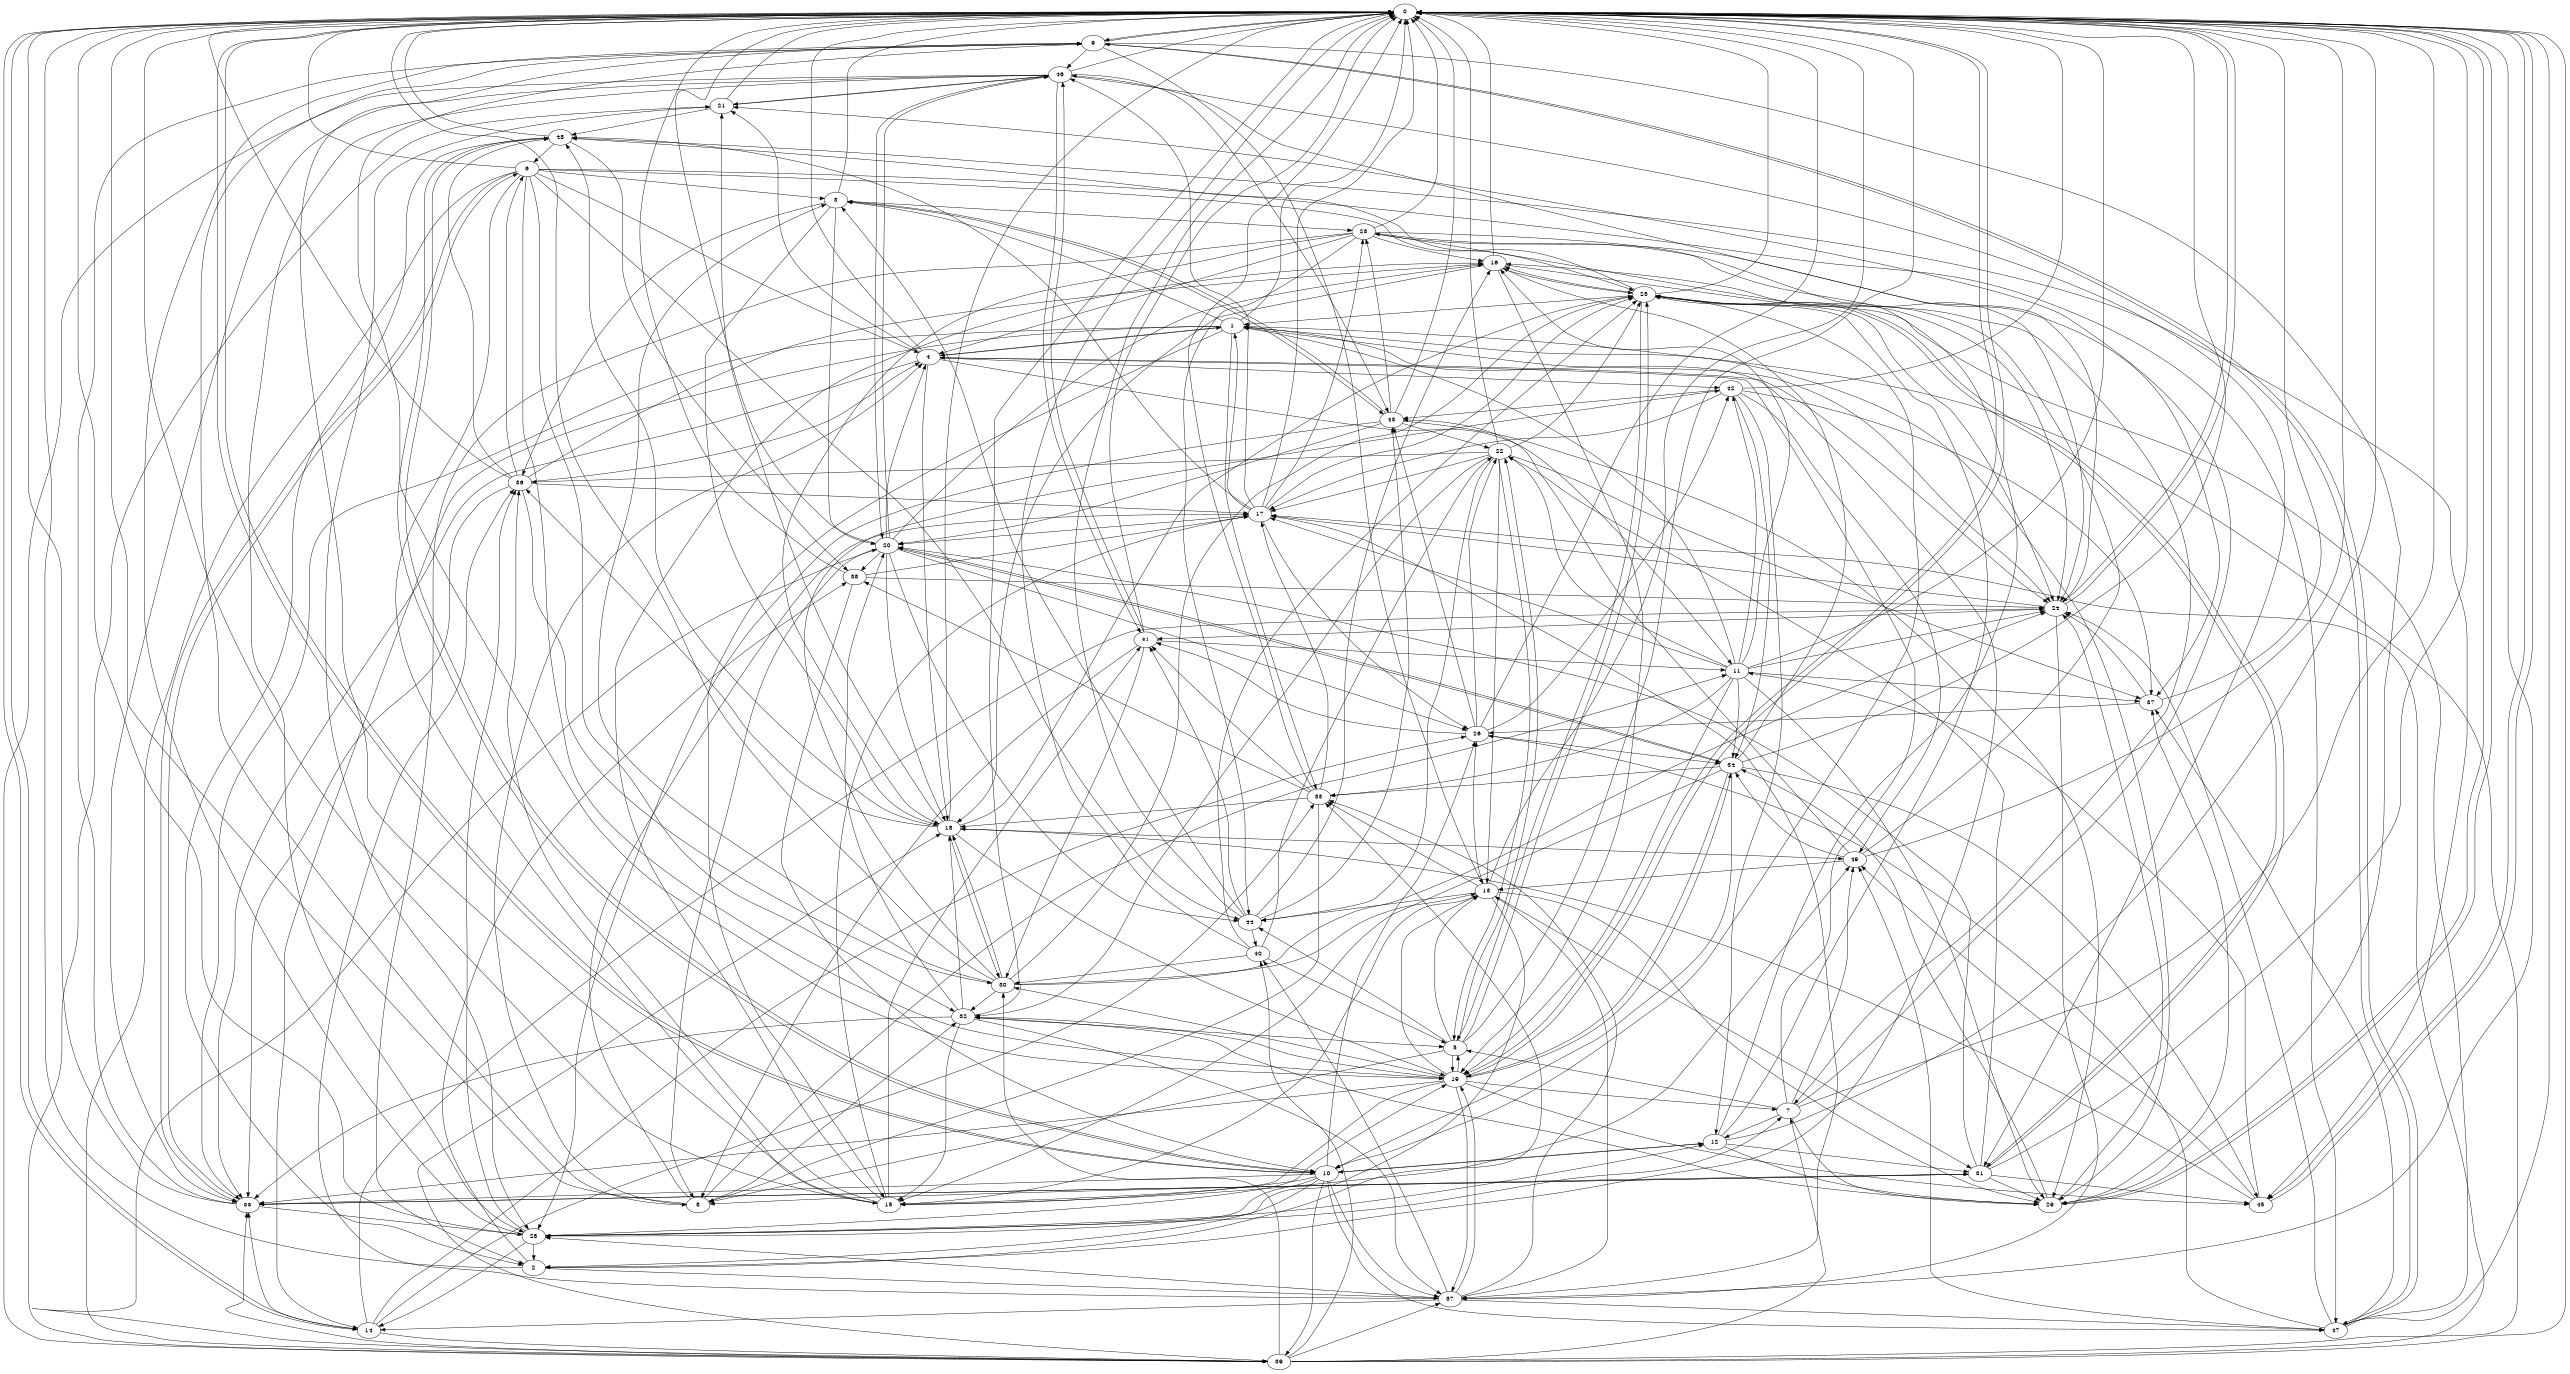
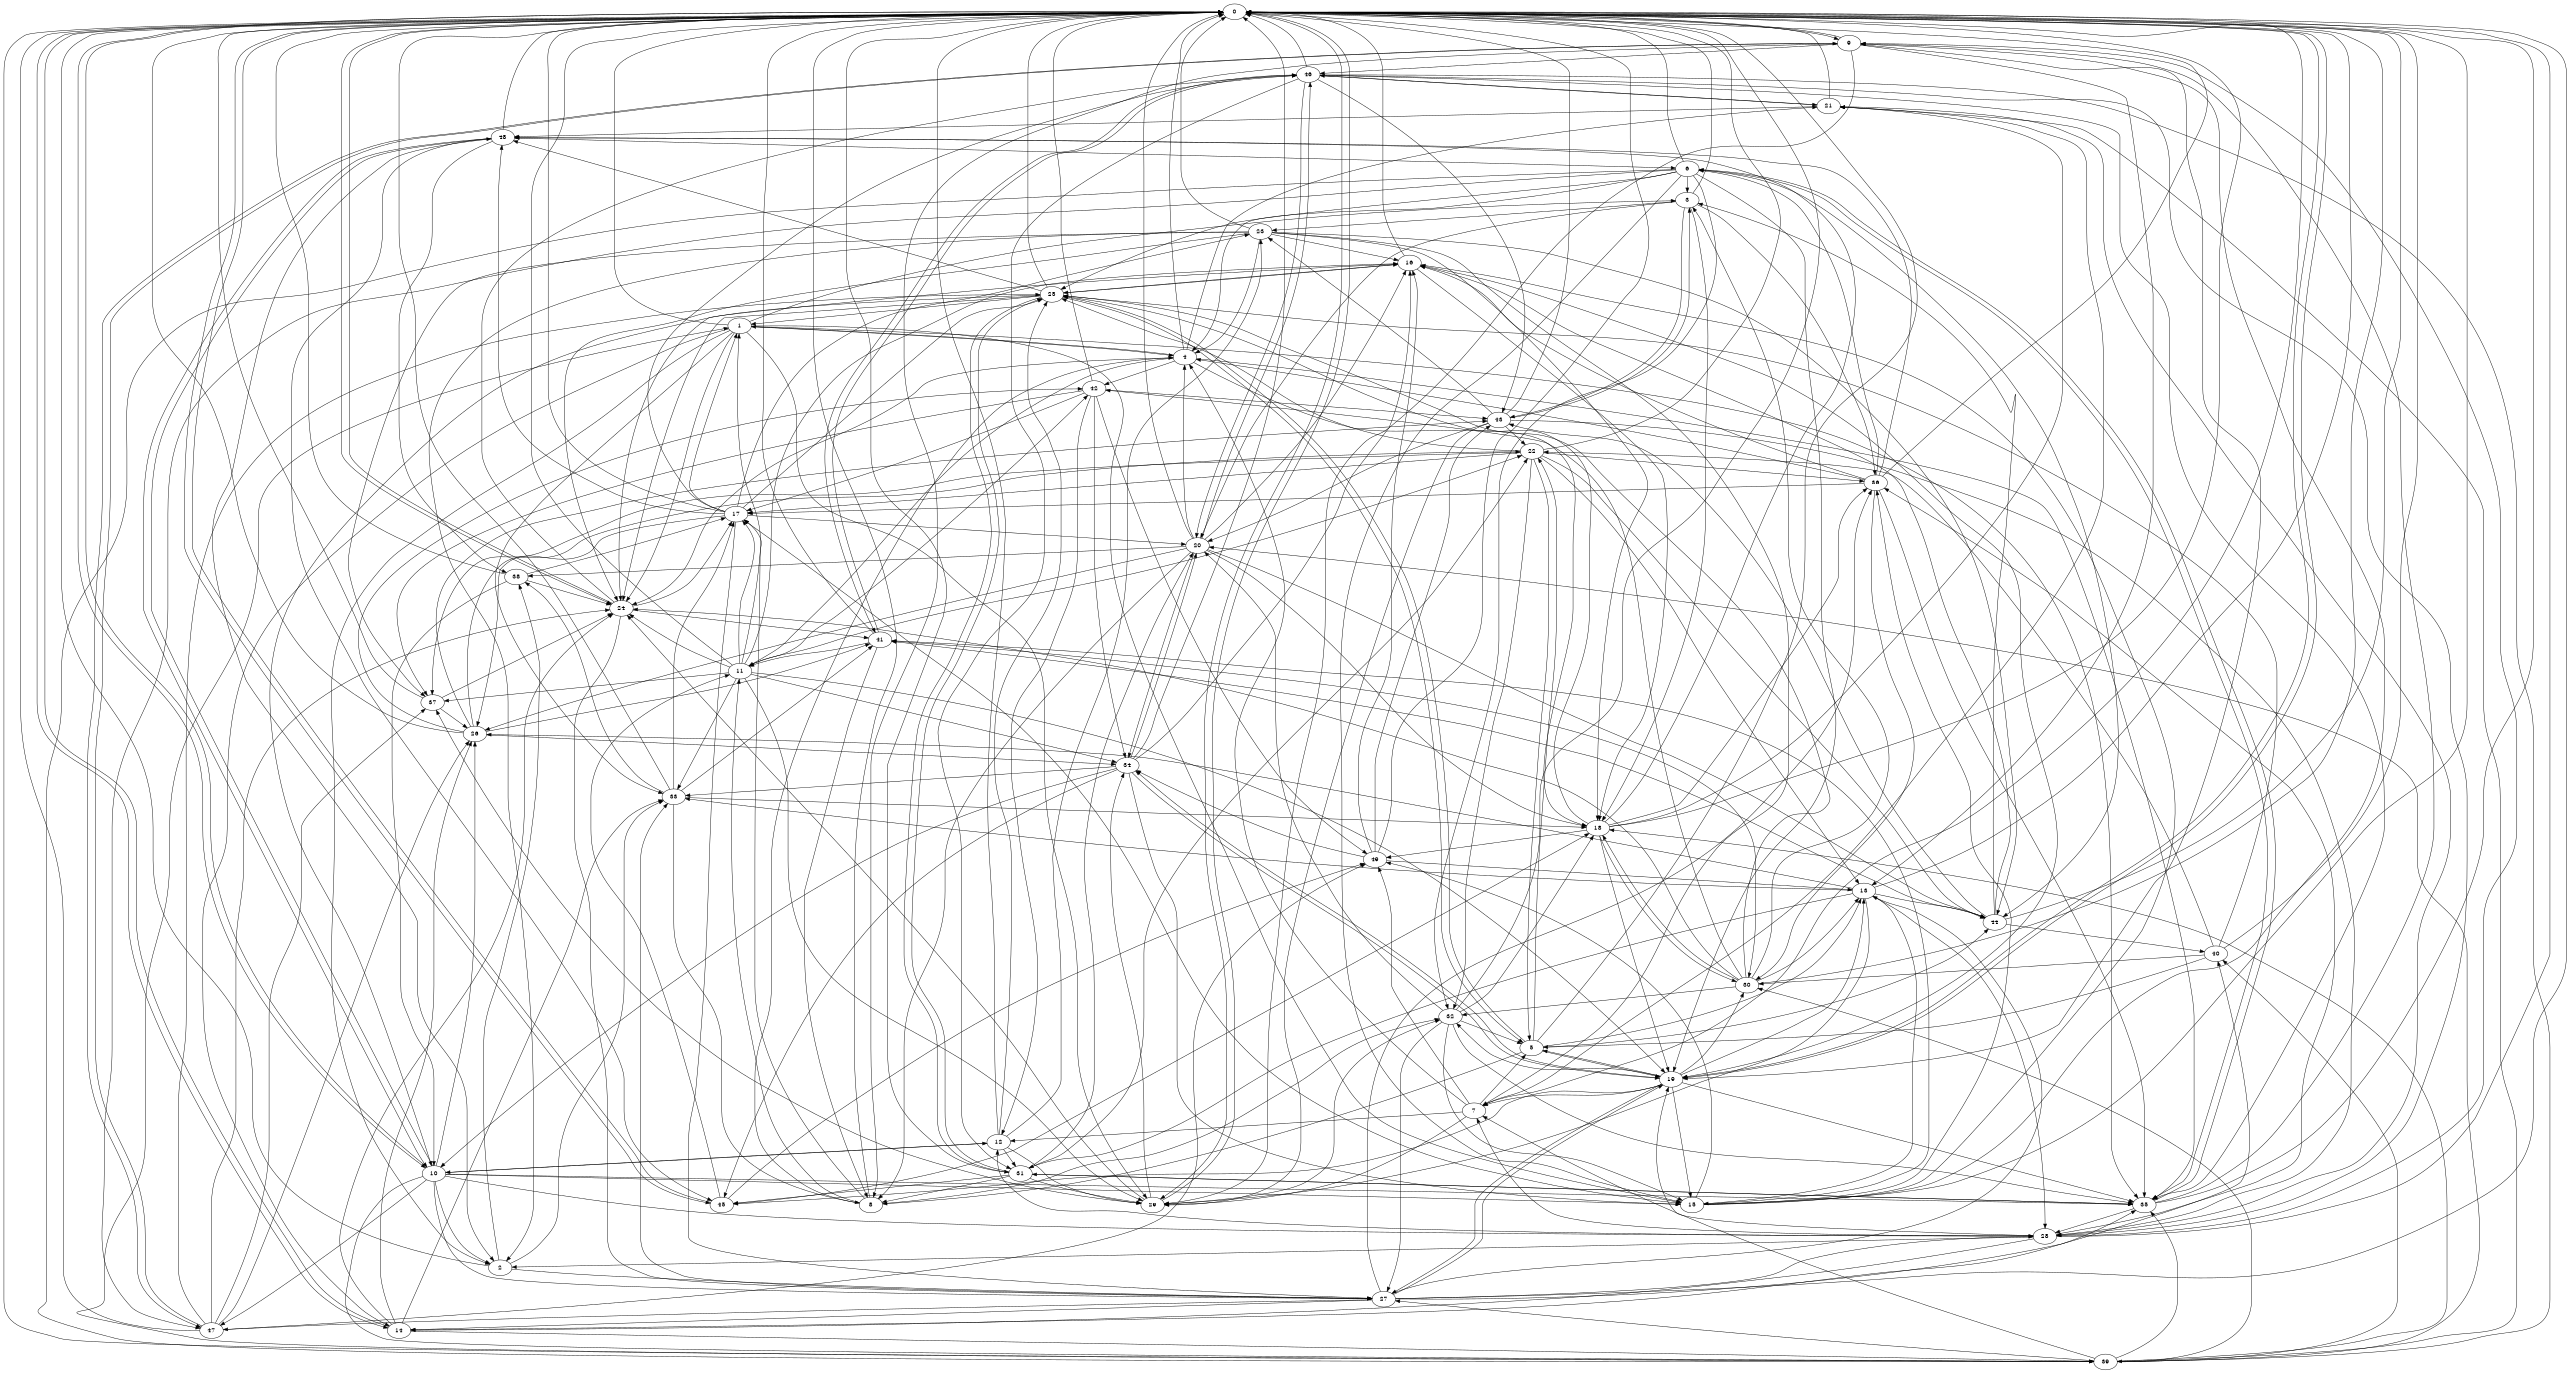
(2424, 1014) -> none
(1450, 1299) -> (1384, 1299)
